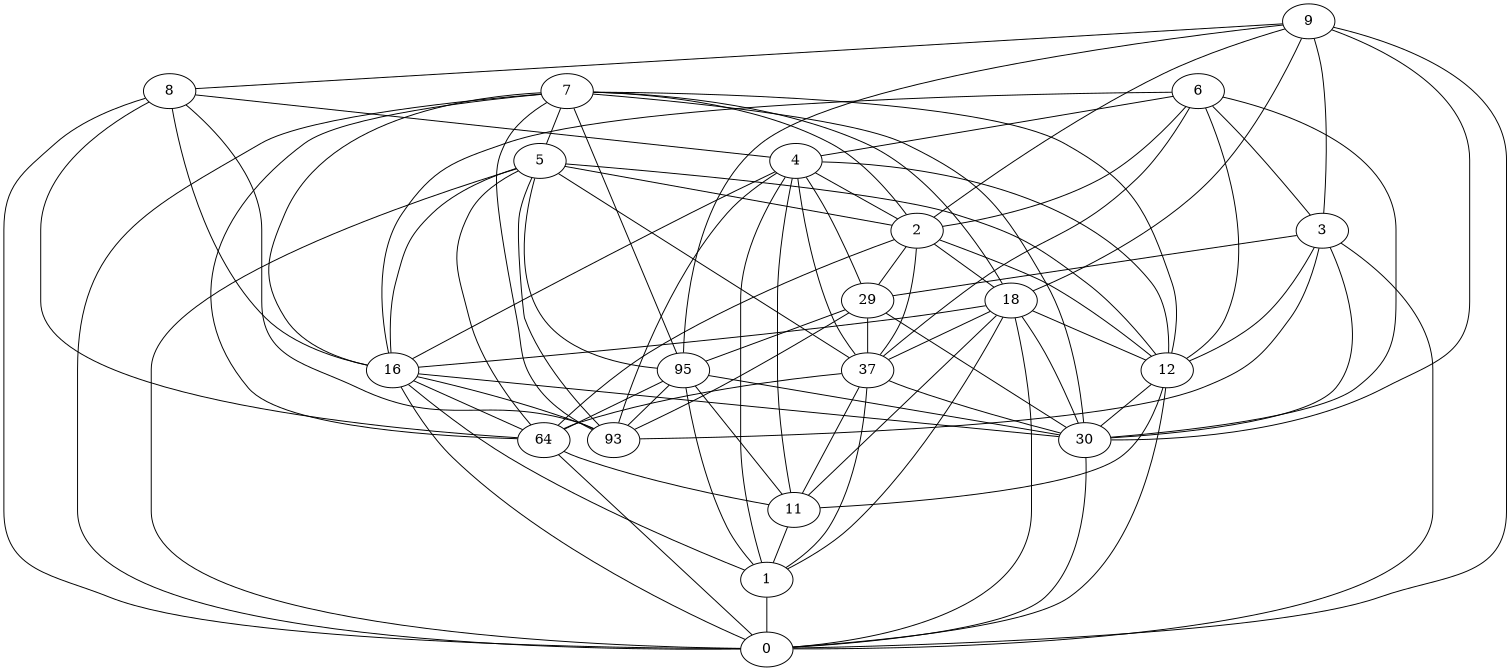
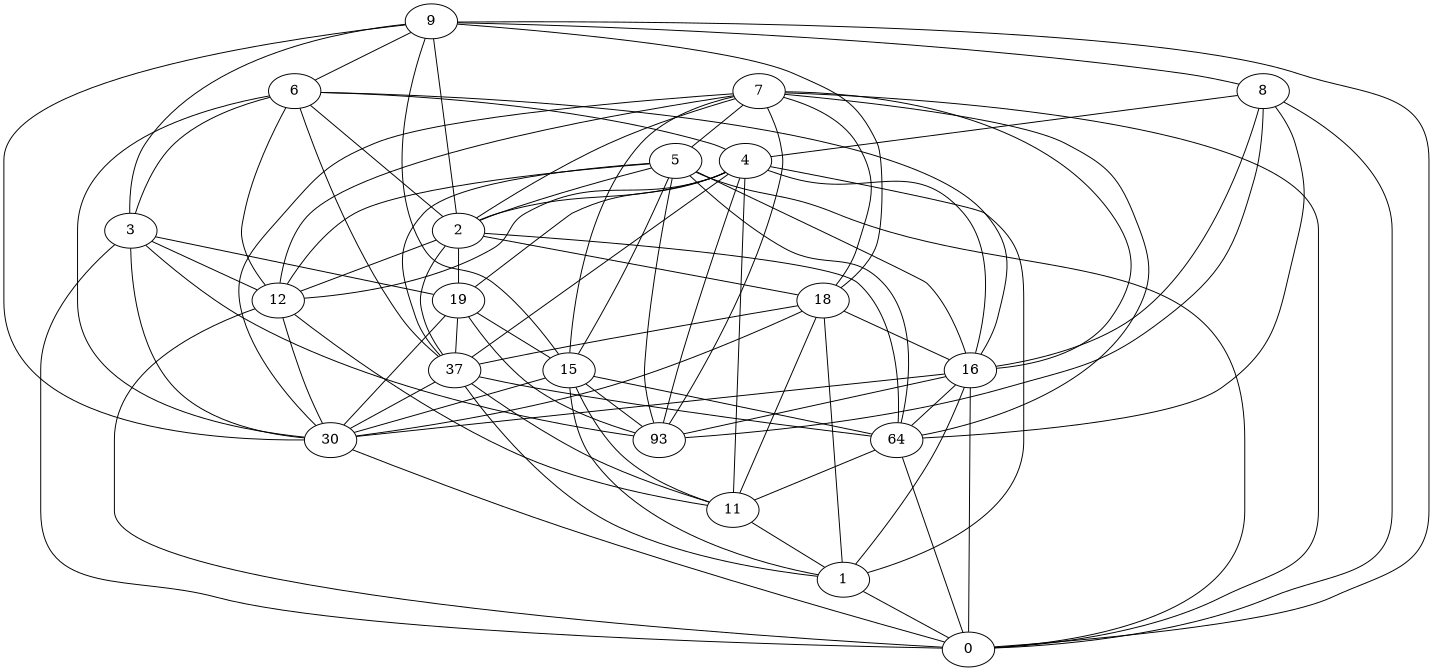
none -> (363, 56)
(868, 301) -> (459, 301)
(1089, 335) -> none
(683, 370) -> (569, 370)
(1015, 560) -> none
